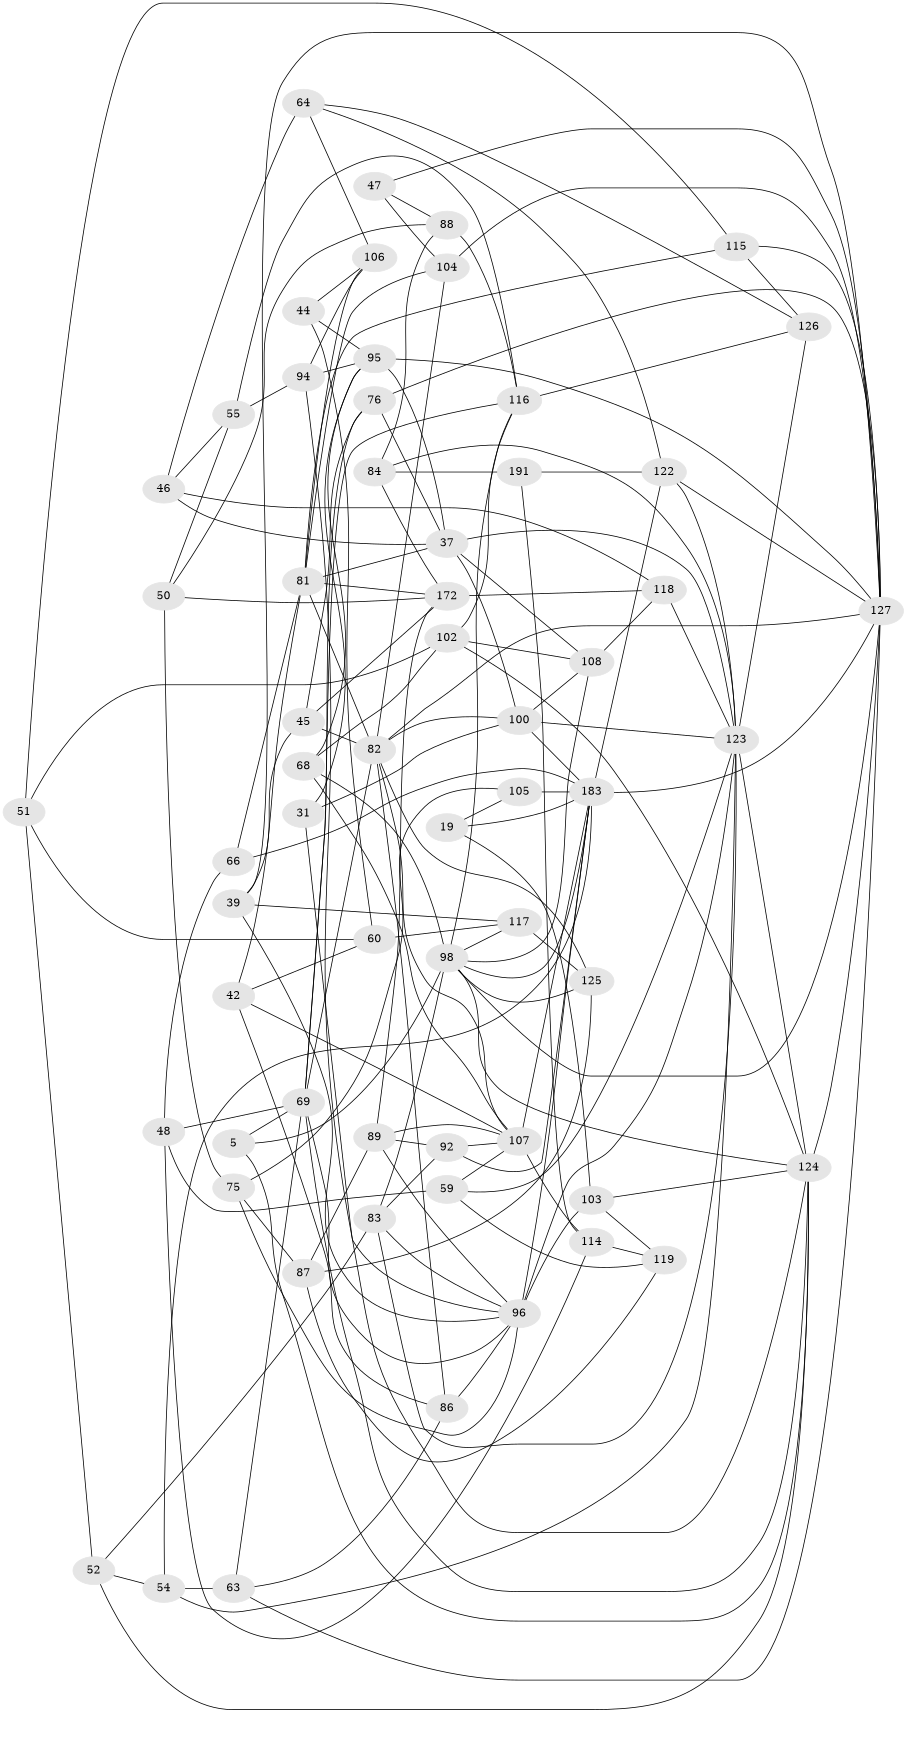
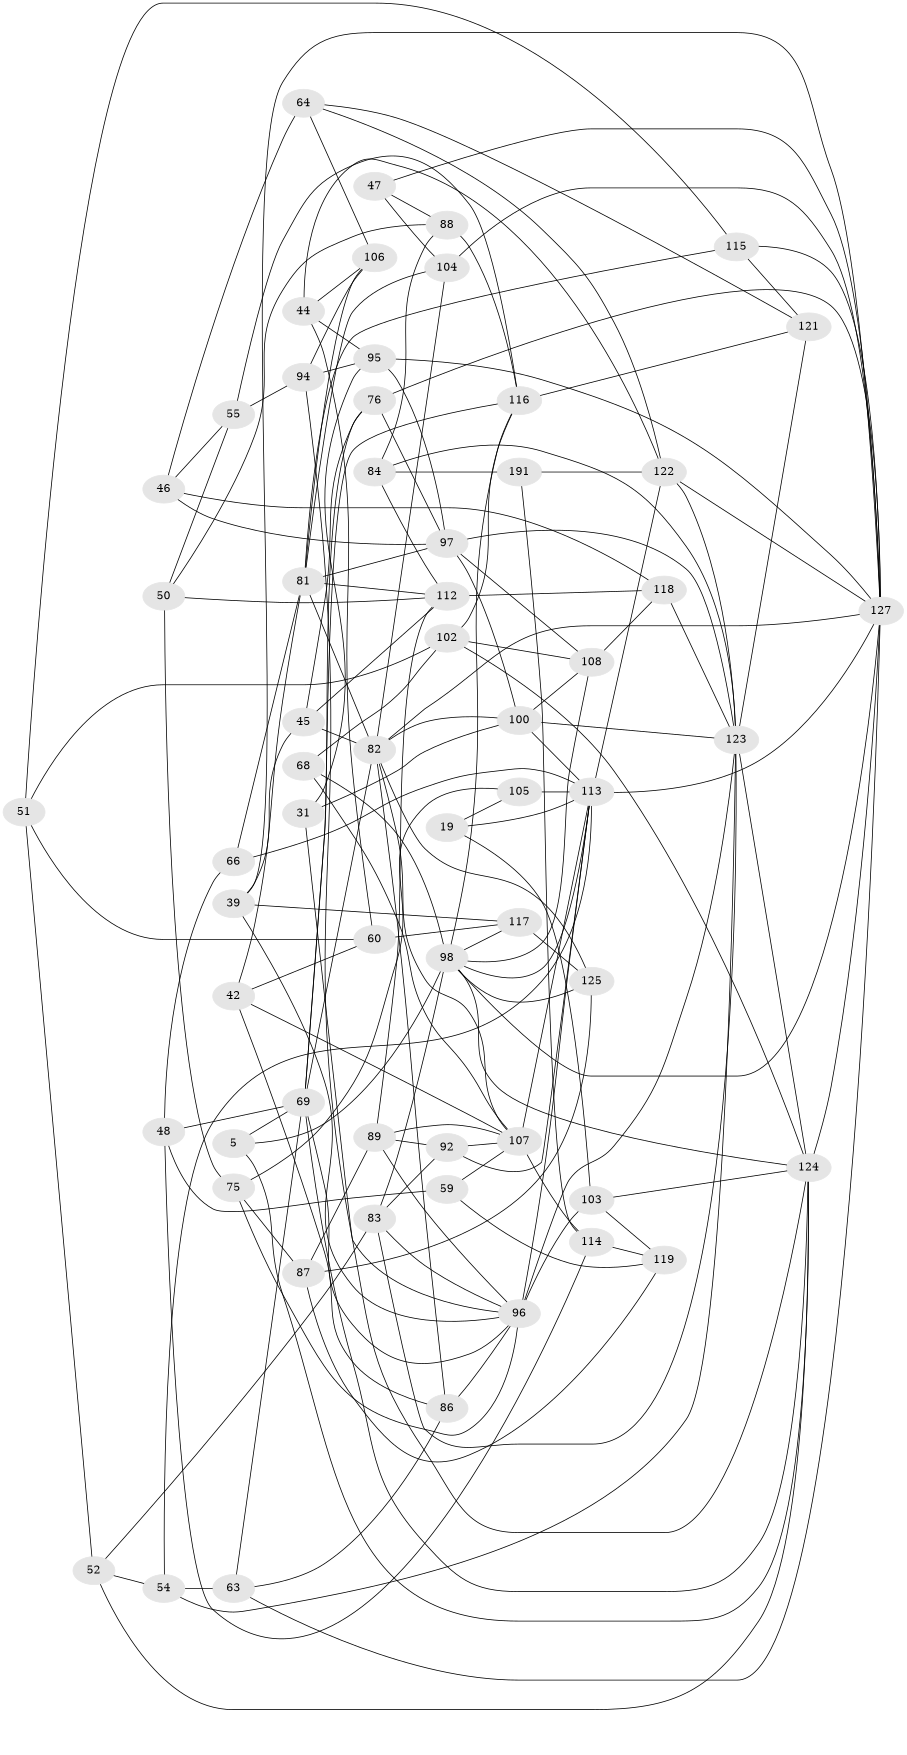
none -> (491, 215)
(809, 327) -> (809, 327)
(447, 543) -> (447, 543)
(341, 591) -> none
(447, 596) -> (447, 596)
(592, 792) -> (592, 792)
(640, 1009) -> none
